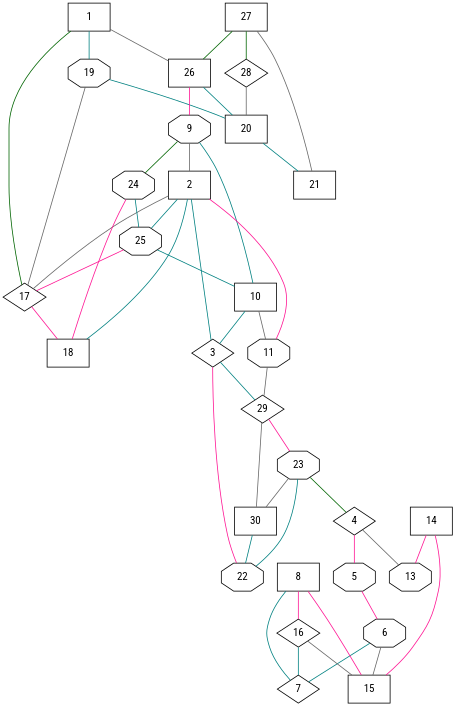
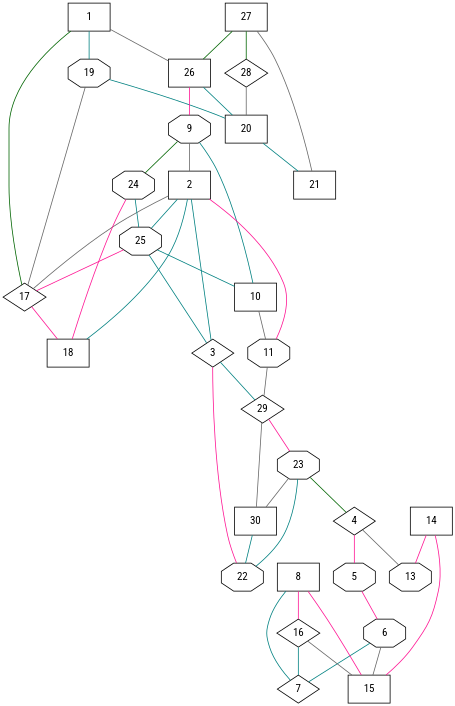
(232, 327) -> (178, 299)
